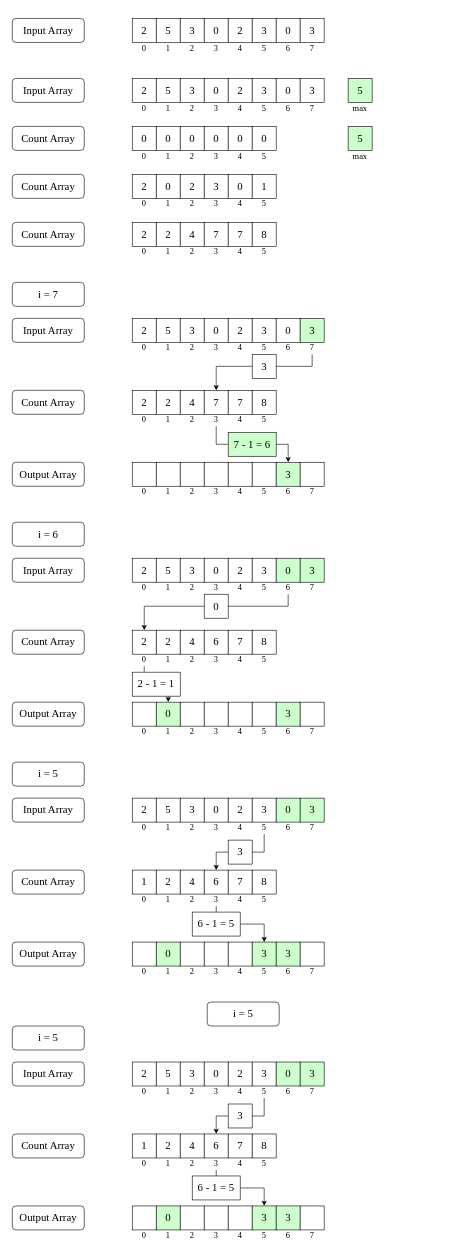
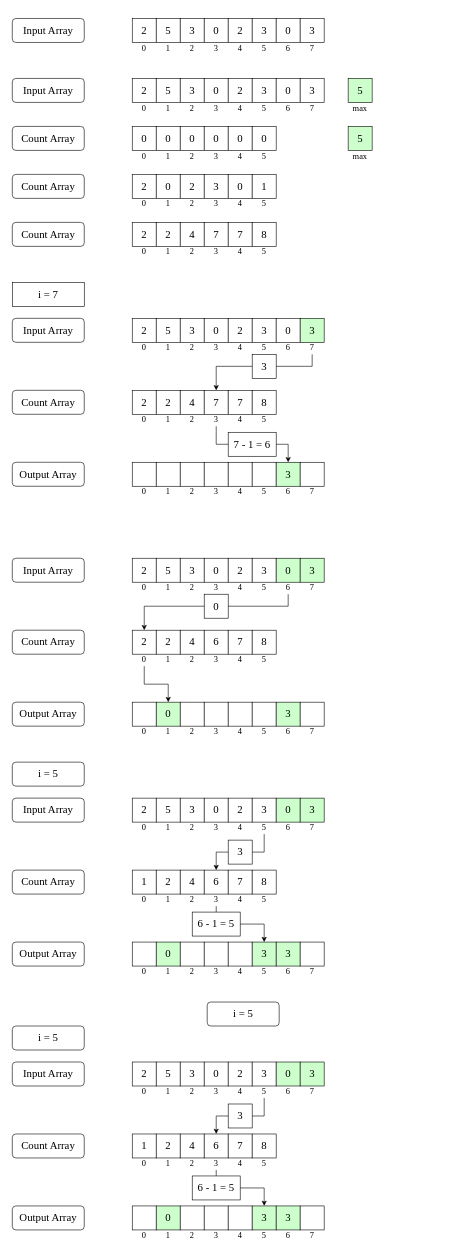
(48, 294) -> (48, 294)
(252, 444) -> (252, 444)
(48, 534) -> none
(156, 684) -> none
